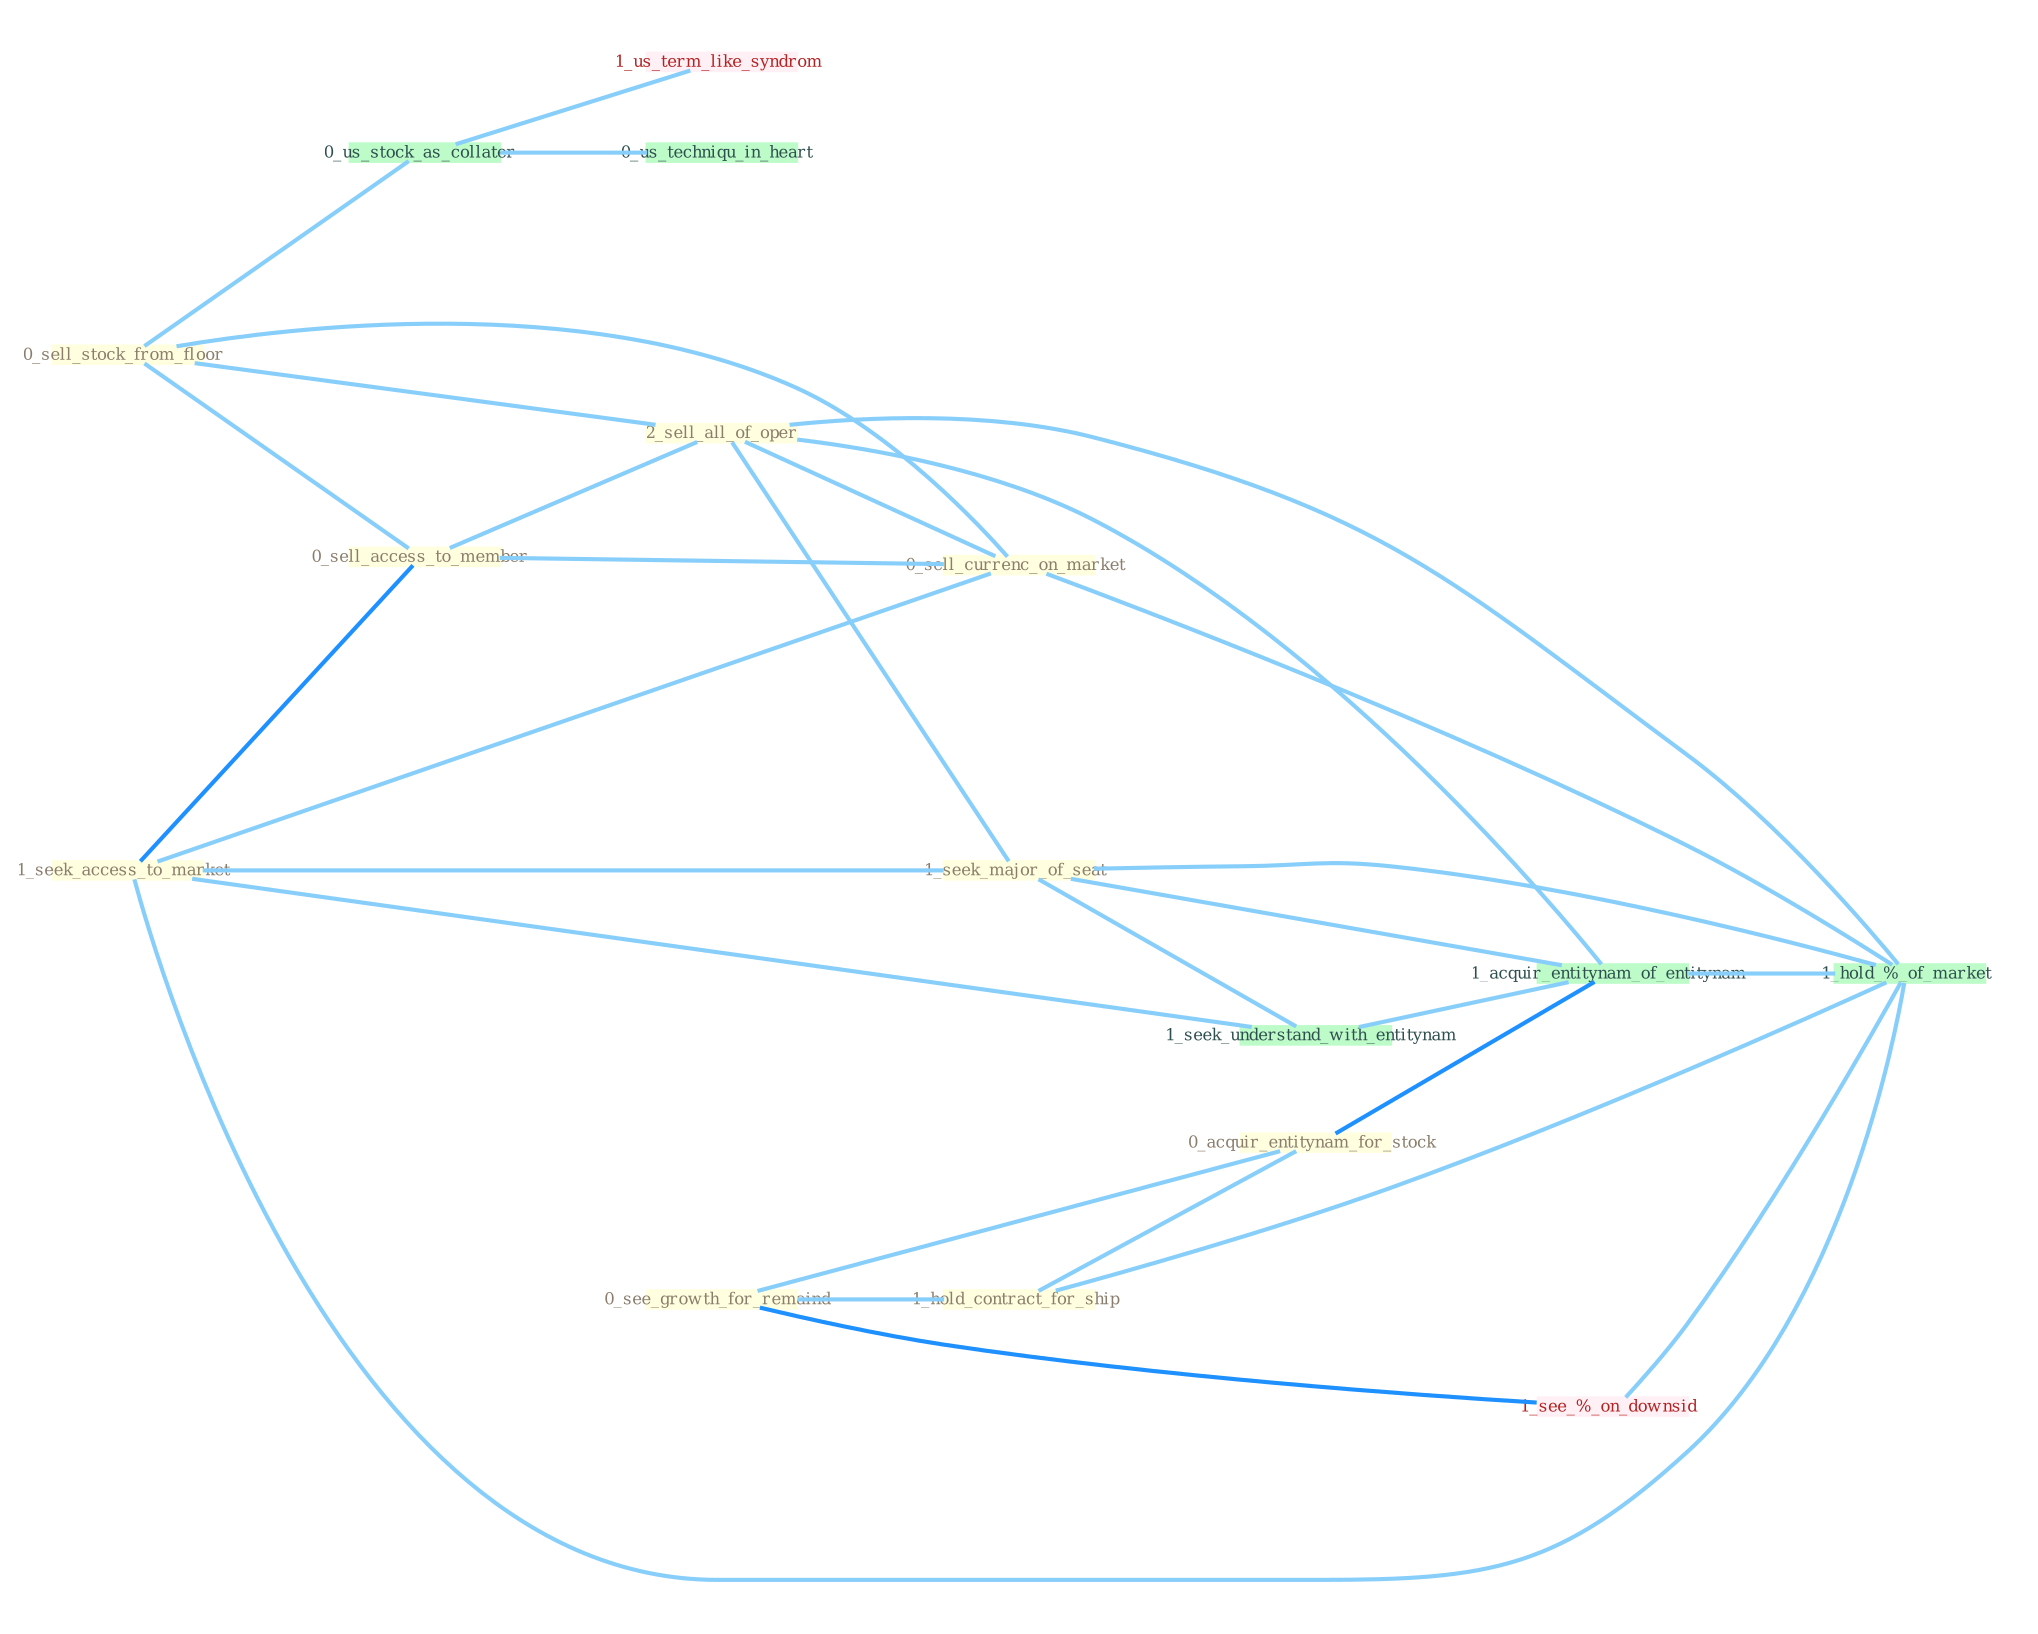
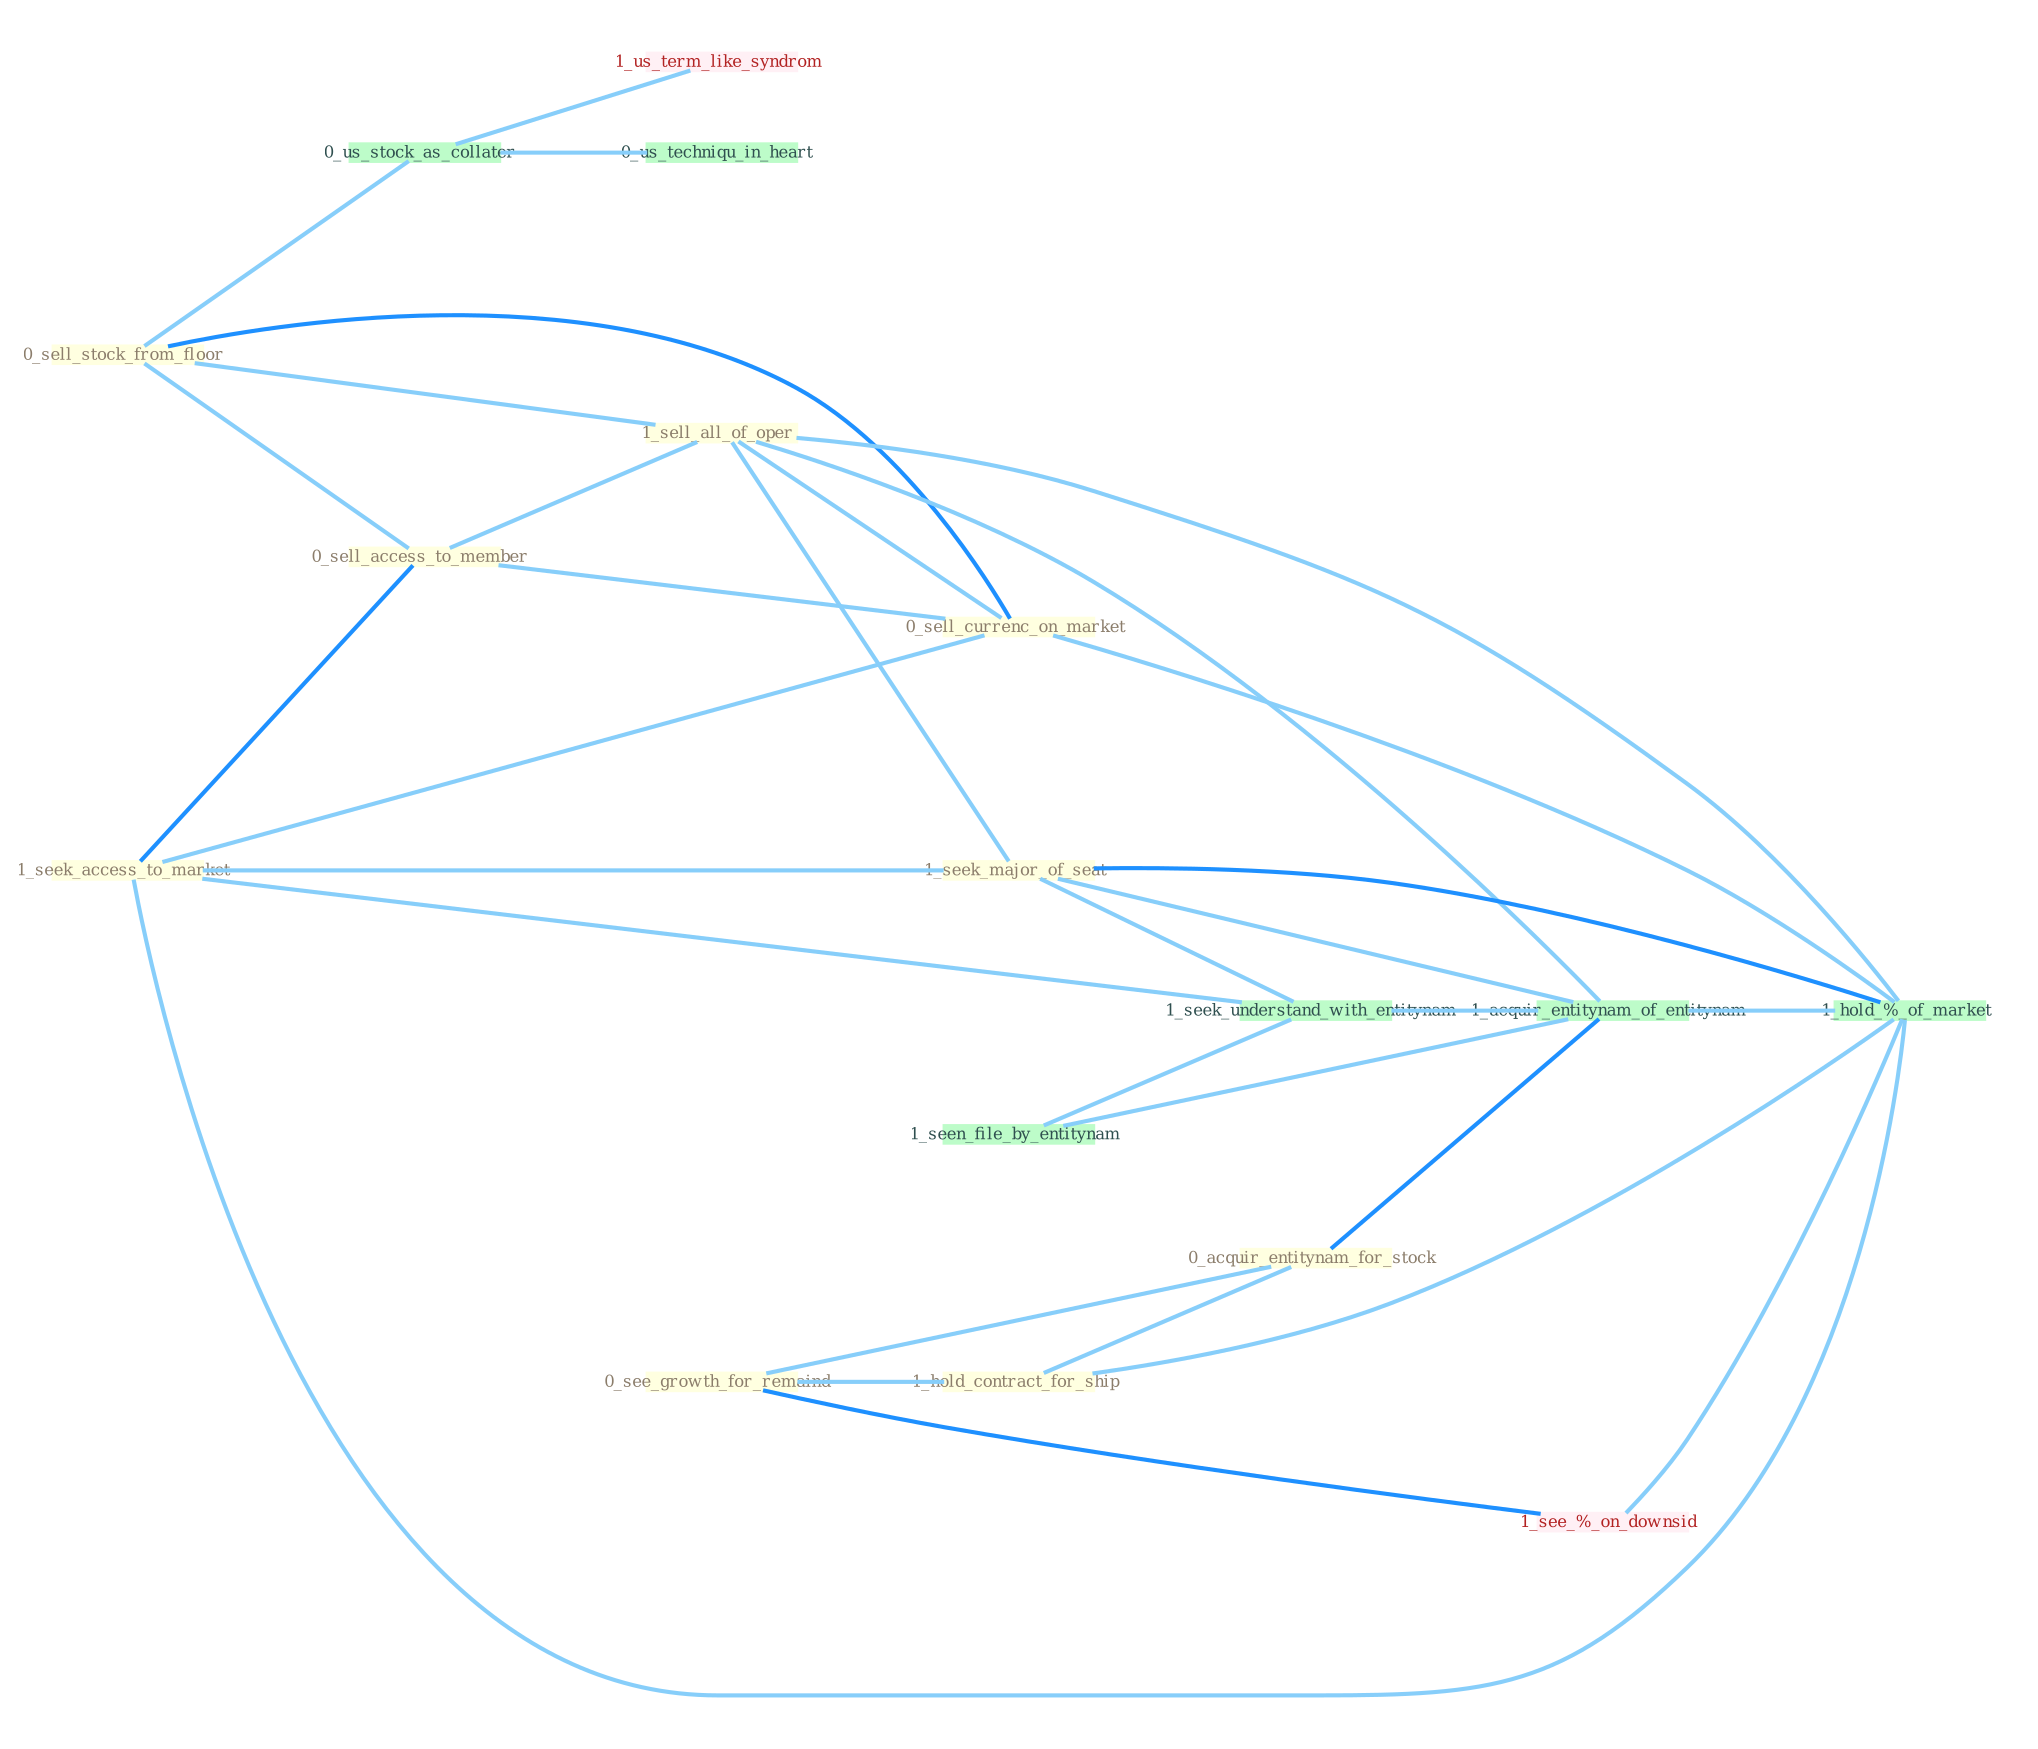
(625, 338) -> (644, 335)
(722, 433) -> (722, 433)
(1489, 880) -> (1433, 890)
none -> (1019, 1134)
